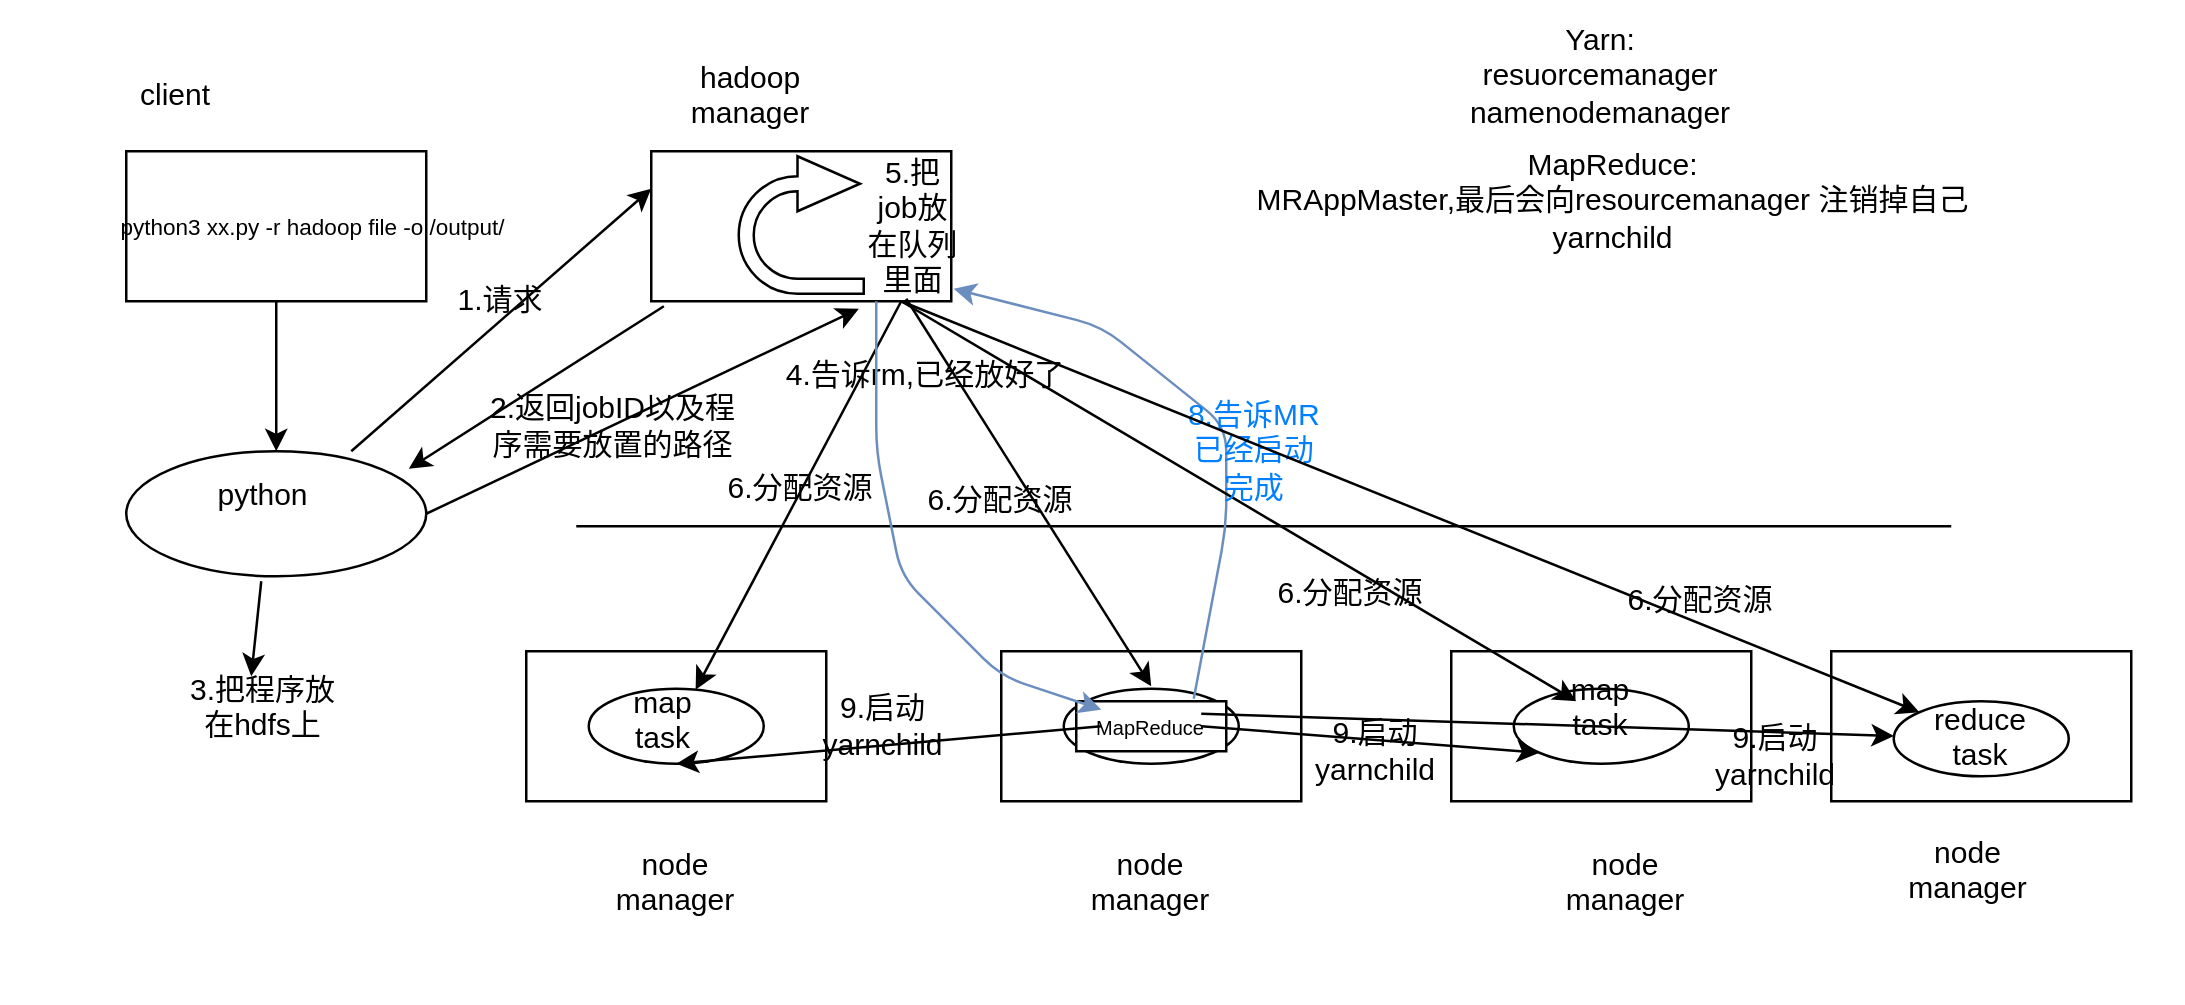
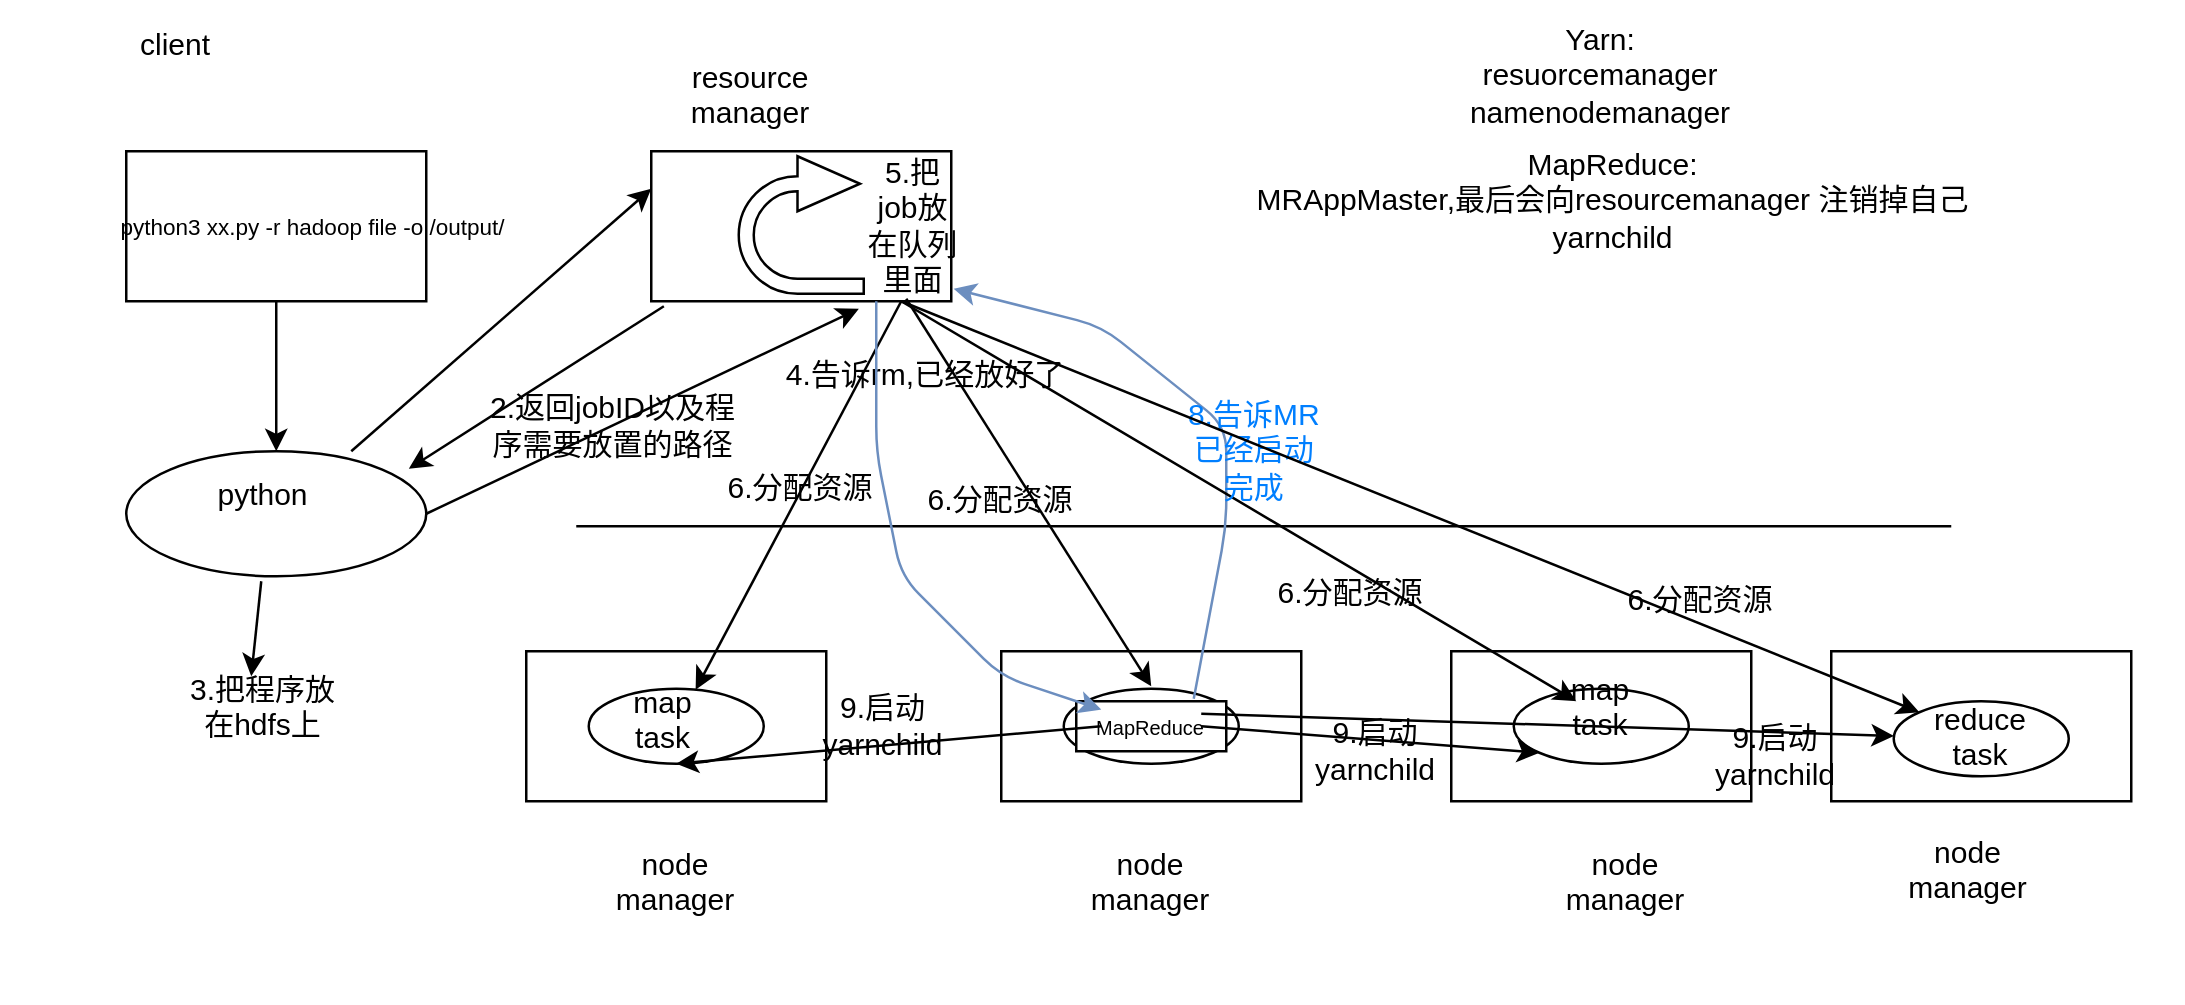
(176, 114) -> (176, 64)
(751, 114) -> (751, 114)
(501, 301) -> none
